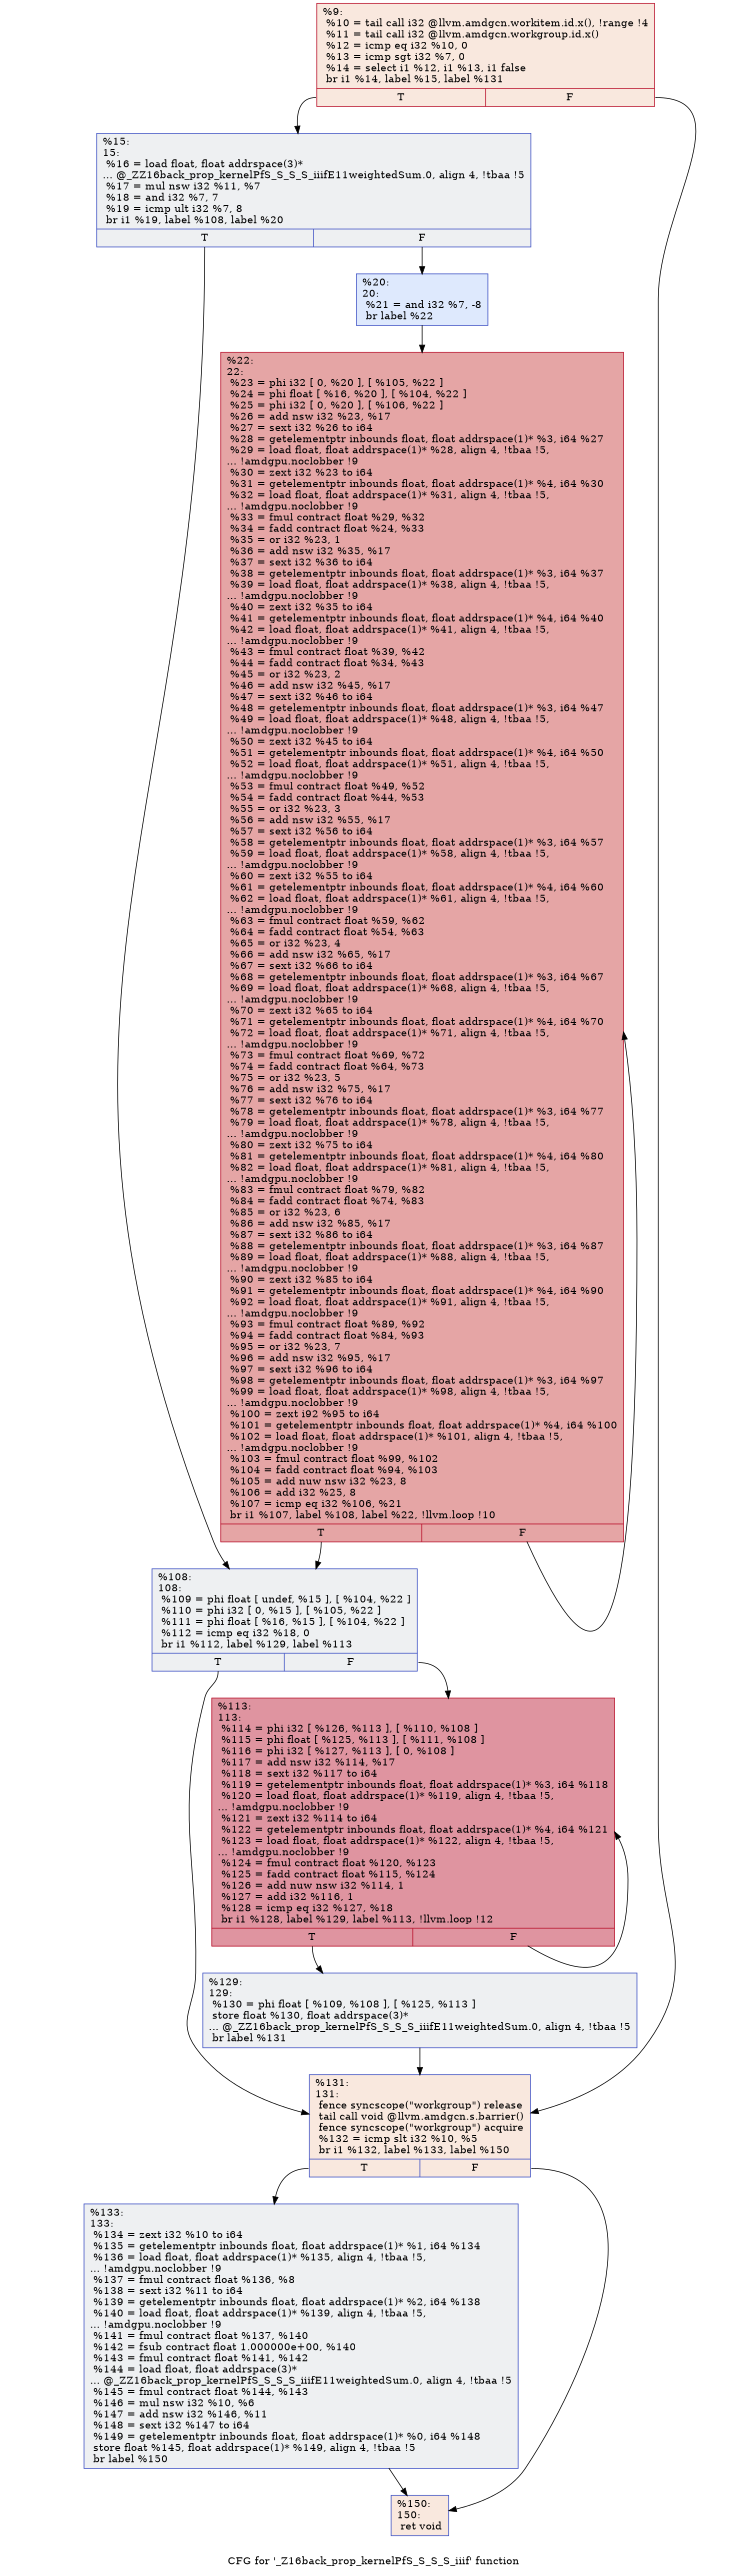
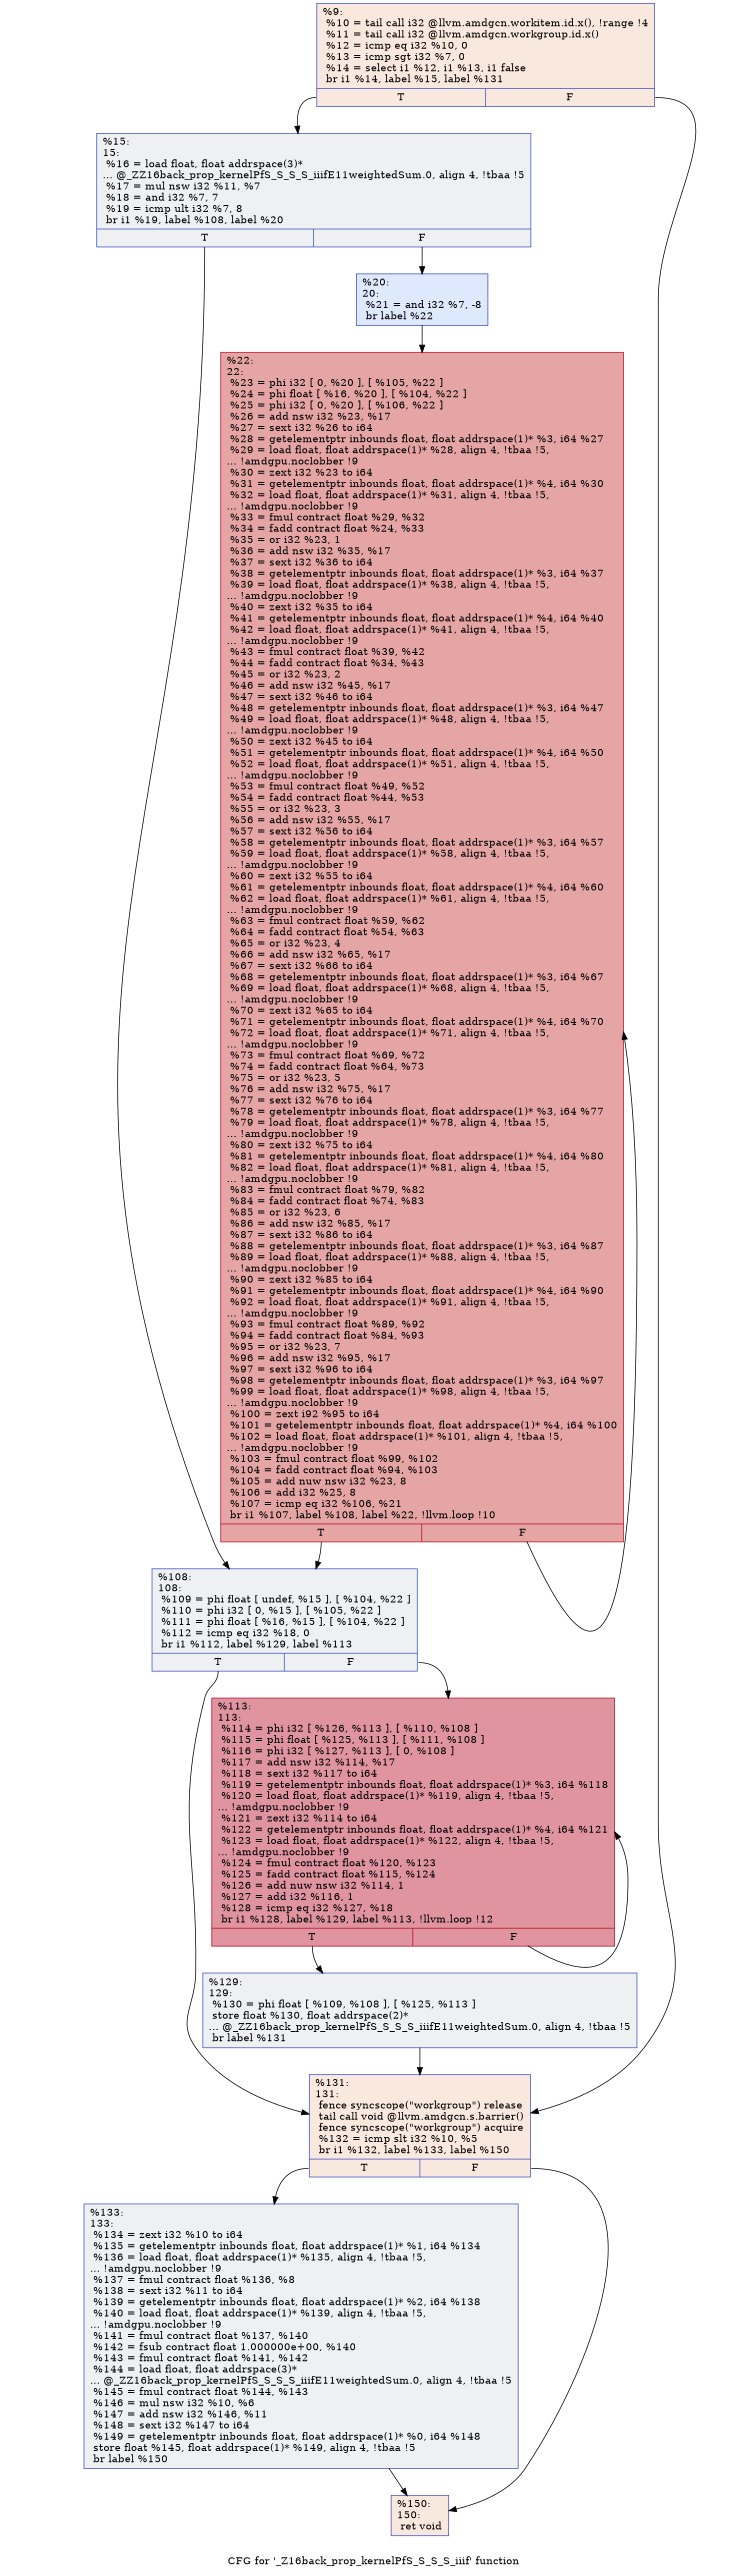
(486, 55) -> (486, 55)
(309, 2016) -> (309, 2016)
